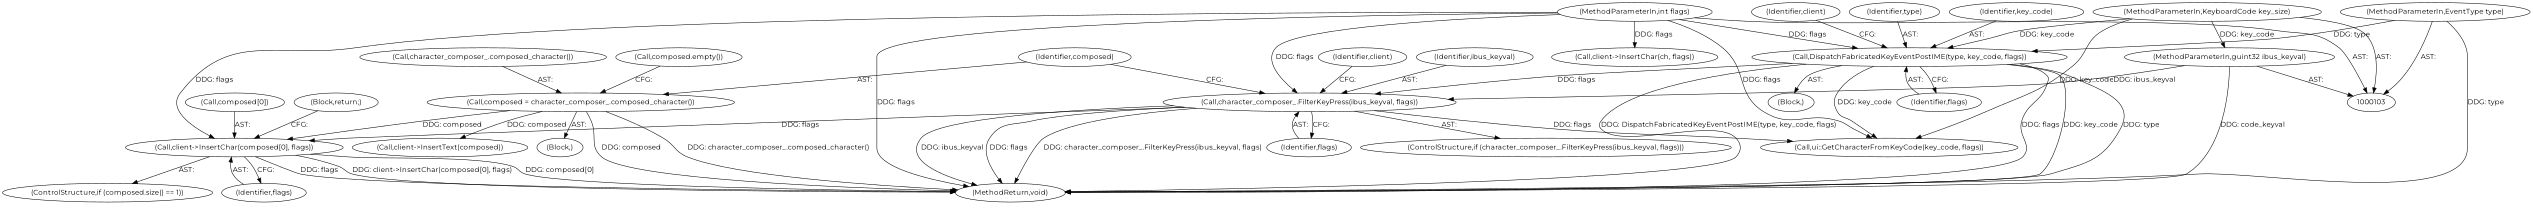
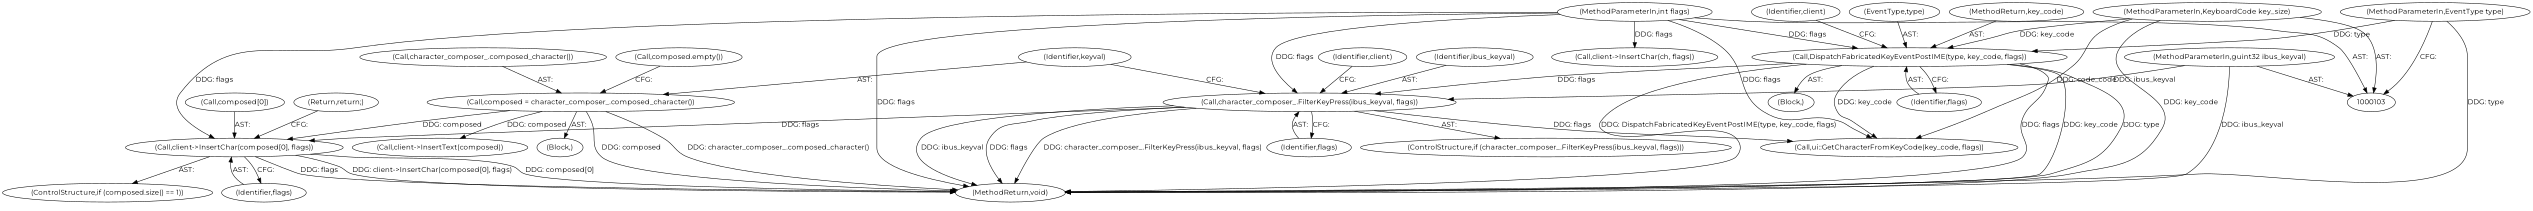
(1894, 12) -> (1894, 12)
(2017, 12) -> (2017, 12)
(2217, 32) -> (1700, 190)
(1075, 57) -> (1075, 57)
(2429, 57) -> (2429, 57)
(2087, 80) -> (2087, 80)
(336, 102) -> (336, 102)
(2253, 125) -> (2253, 125)
